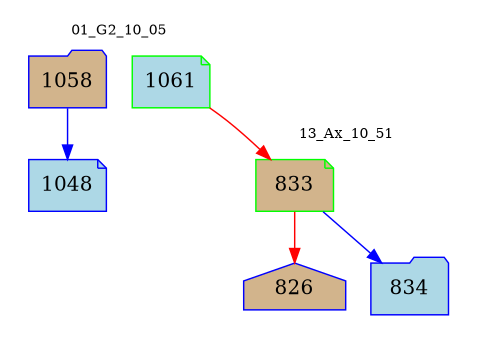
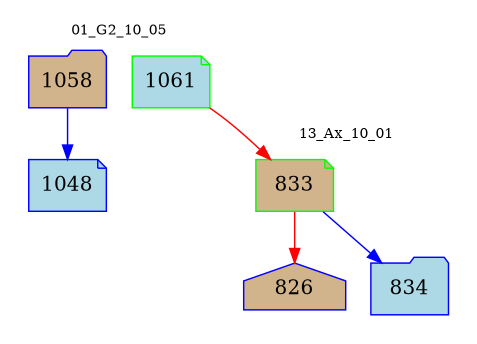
(346, 134) -> (346, 134)
